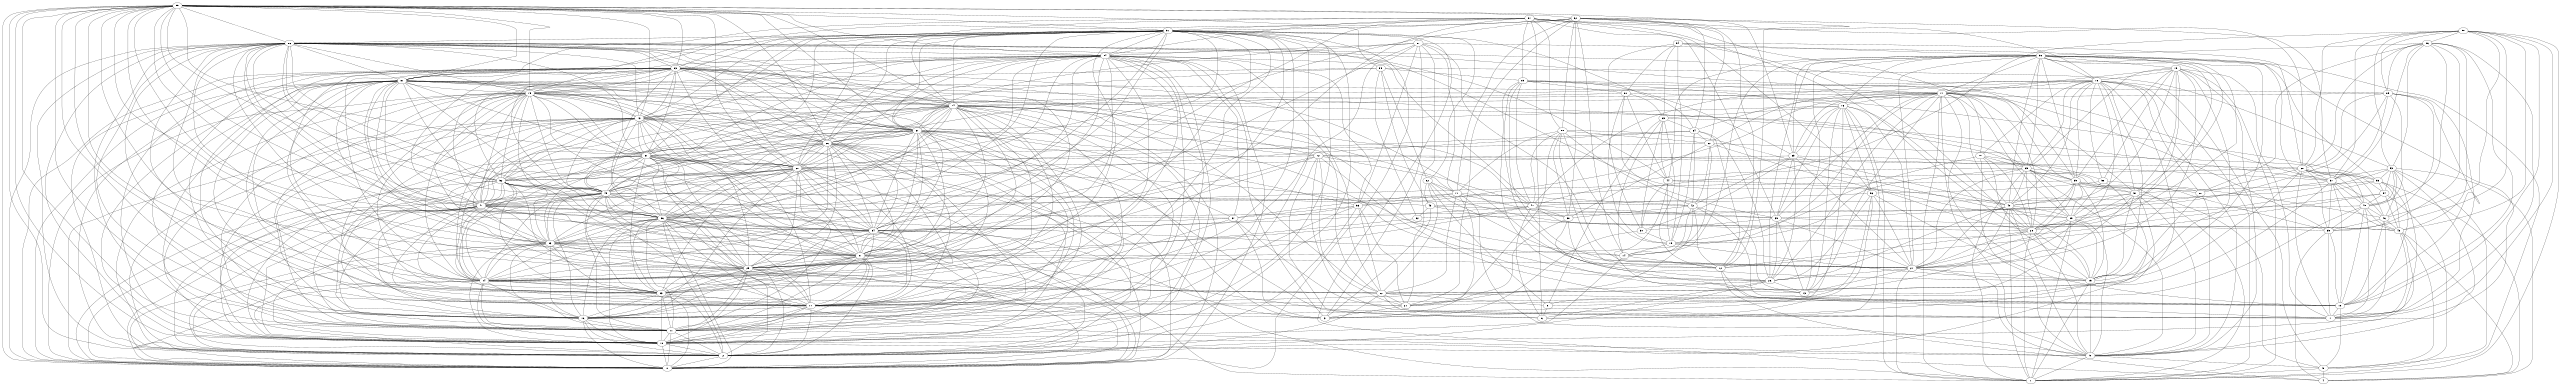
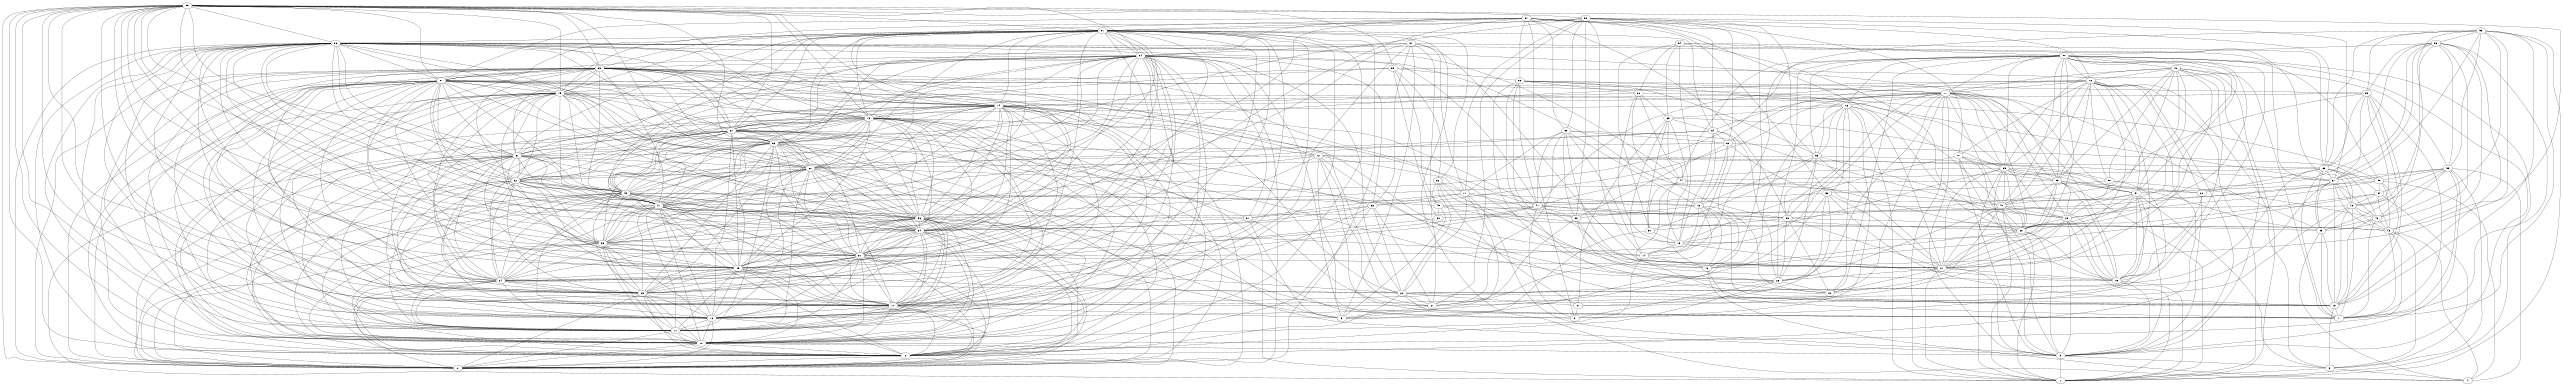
none -> (476, 304)
(1091, 324) -> (989, 310)
